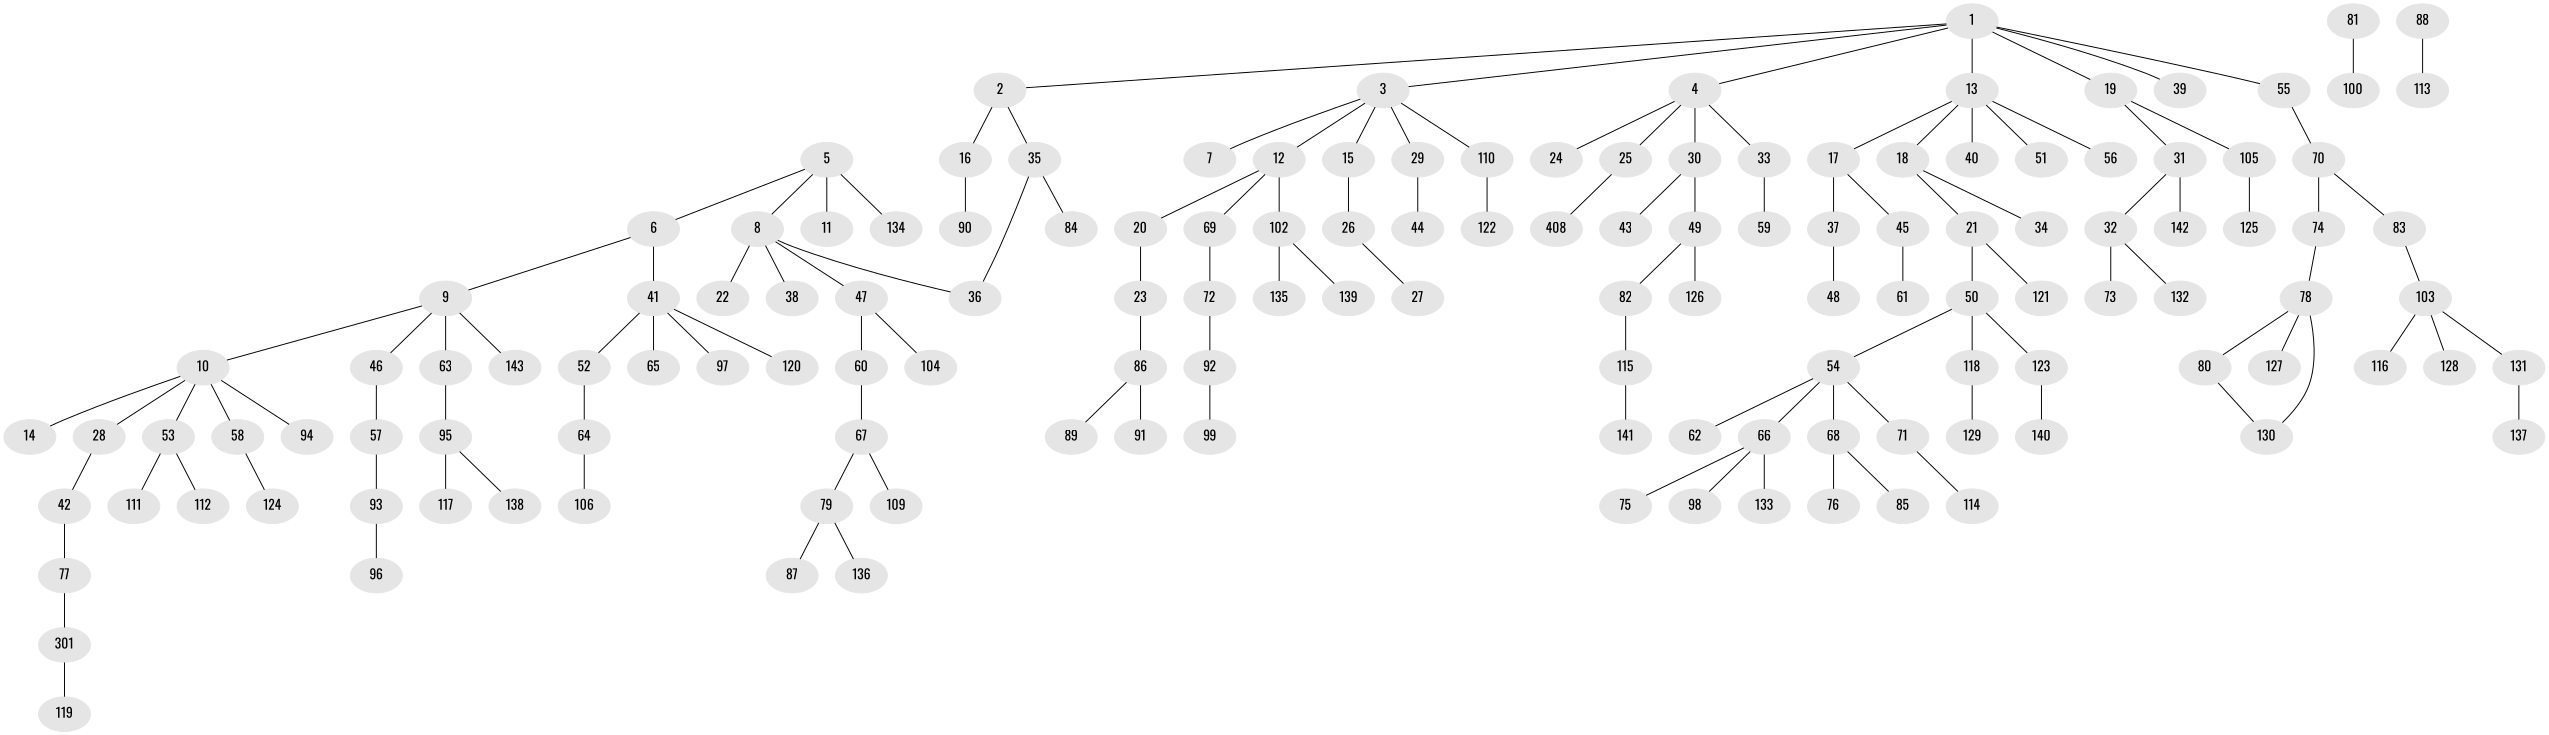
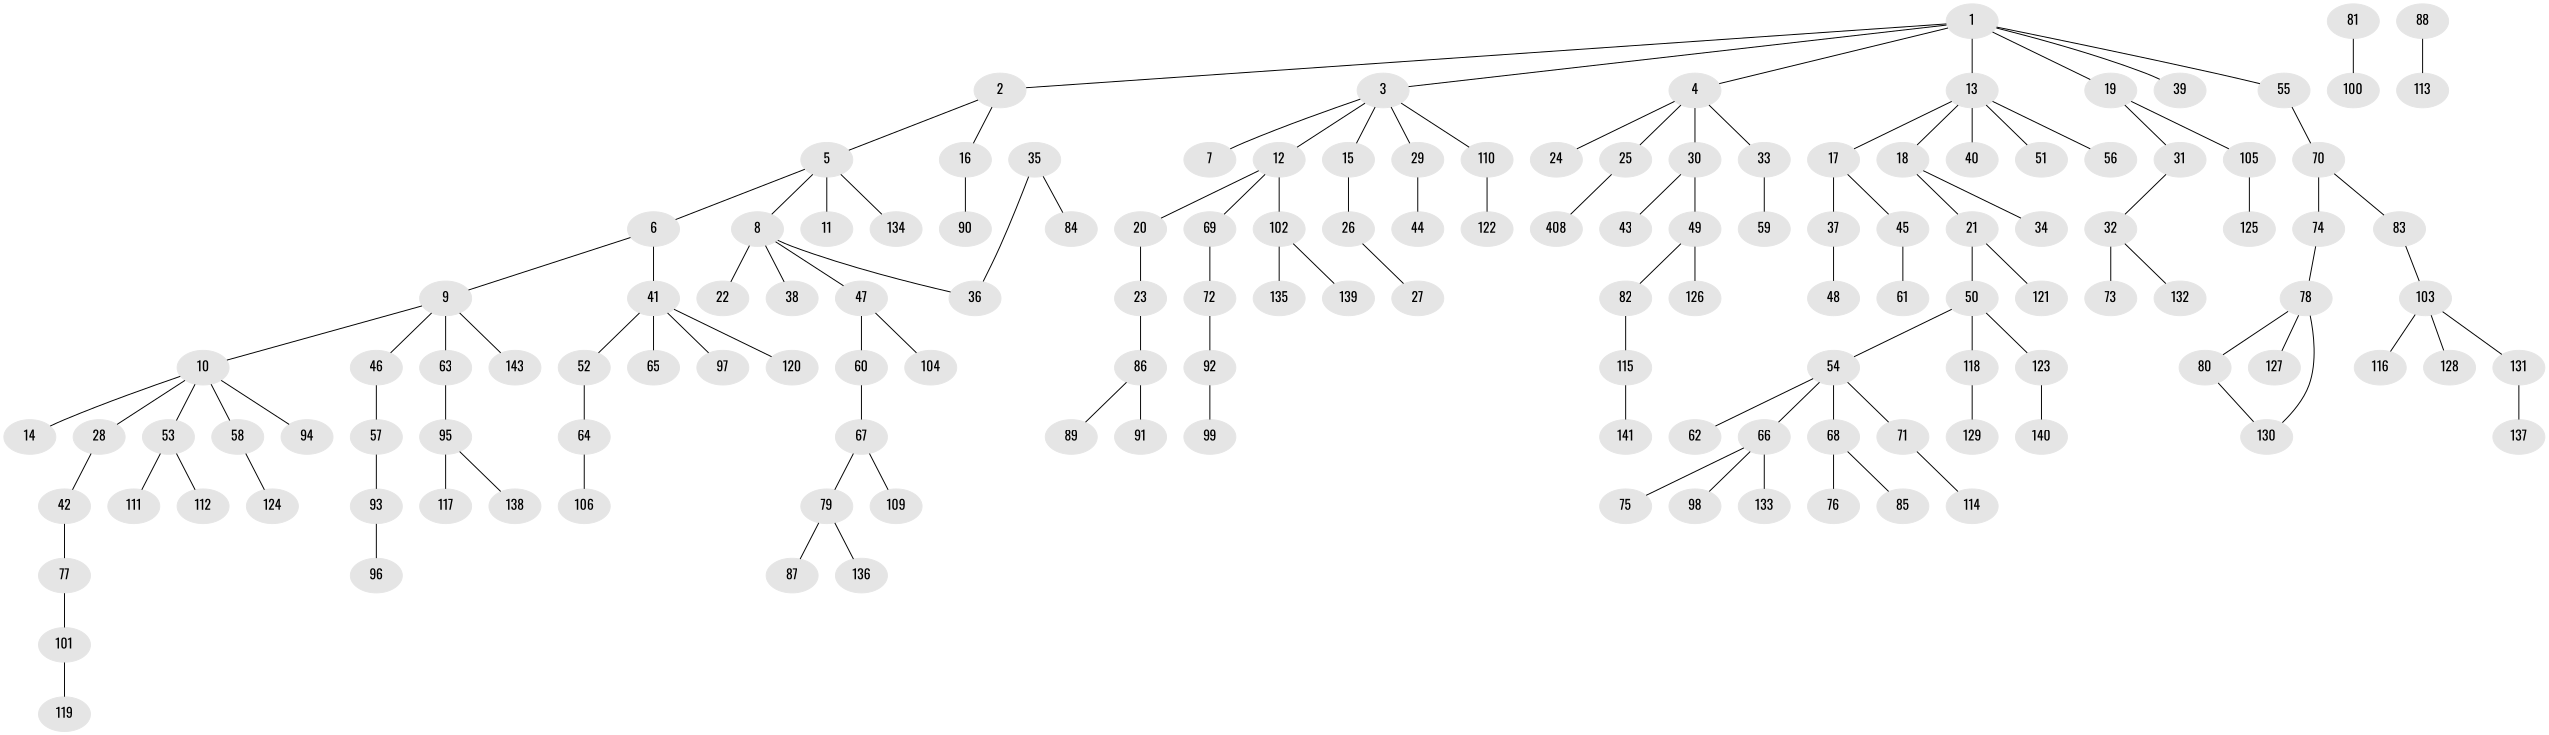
(1017, 125) -> (913, 125)
(2180, 229) -> none
(64, 645) -> (64, 645)
